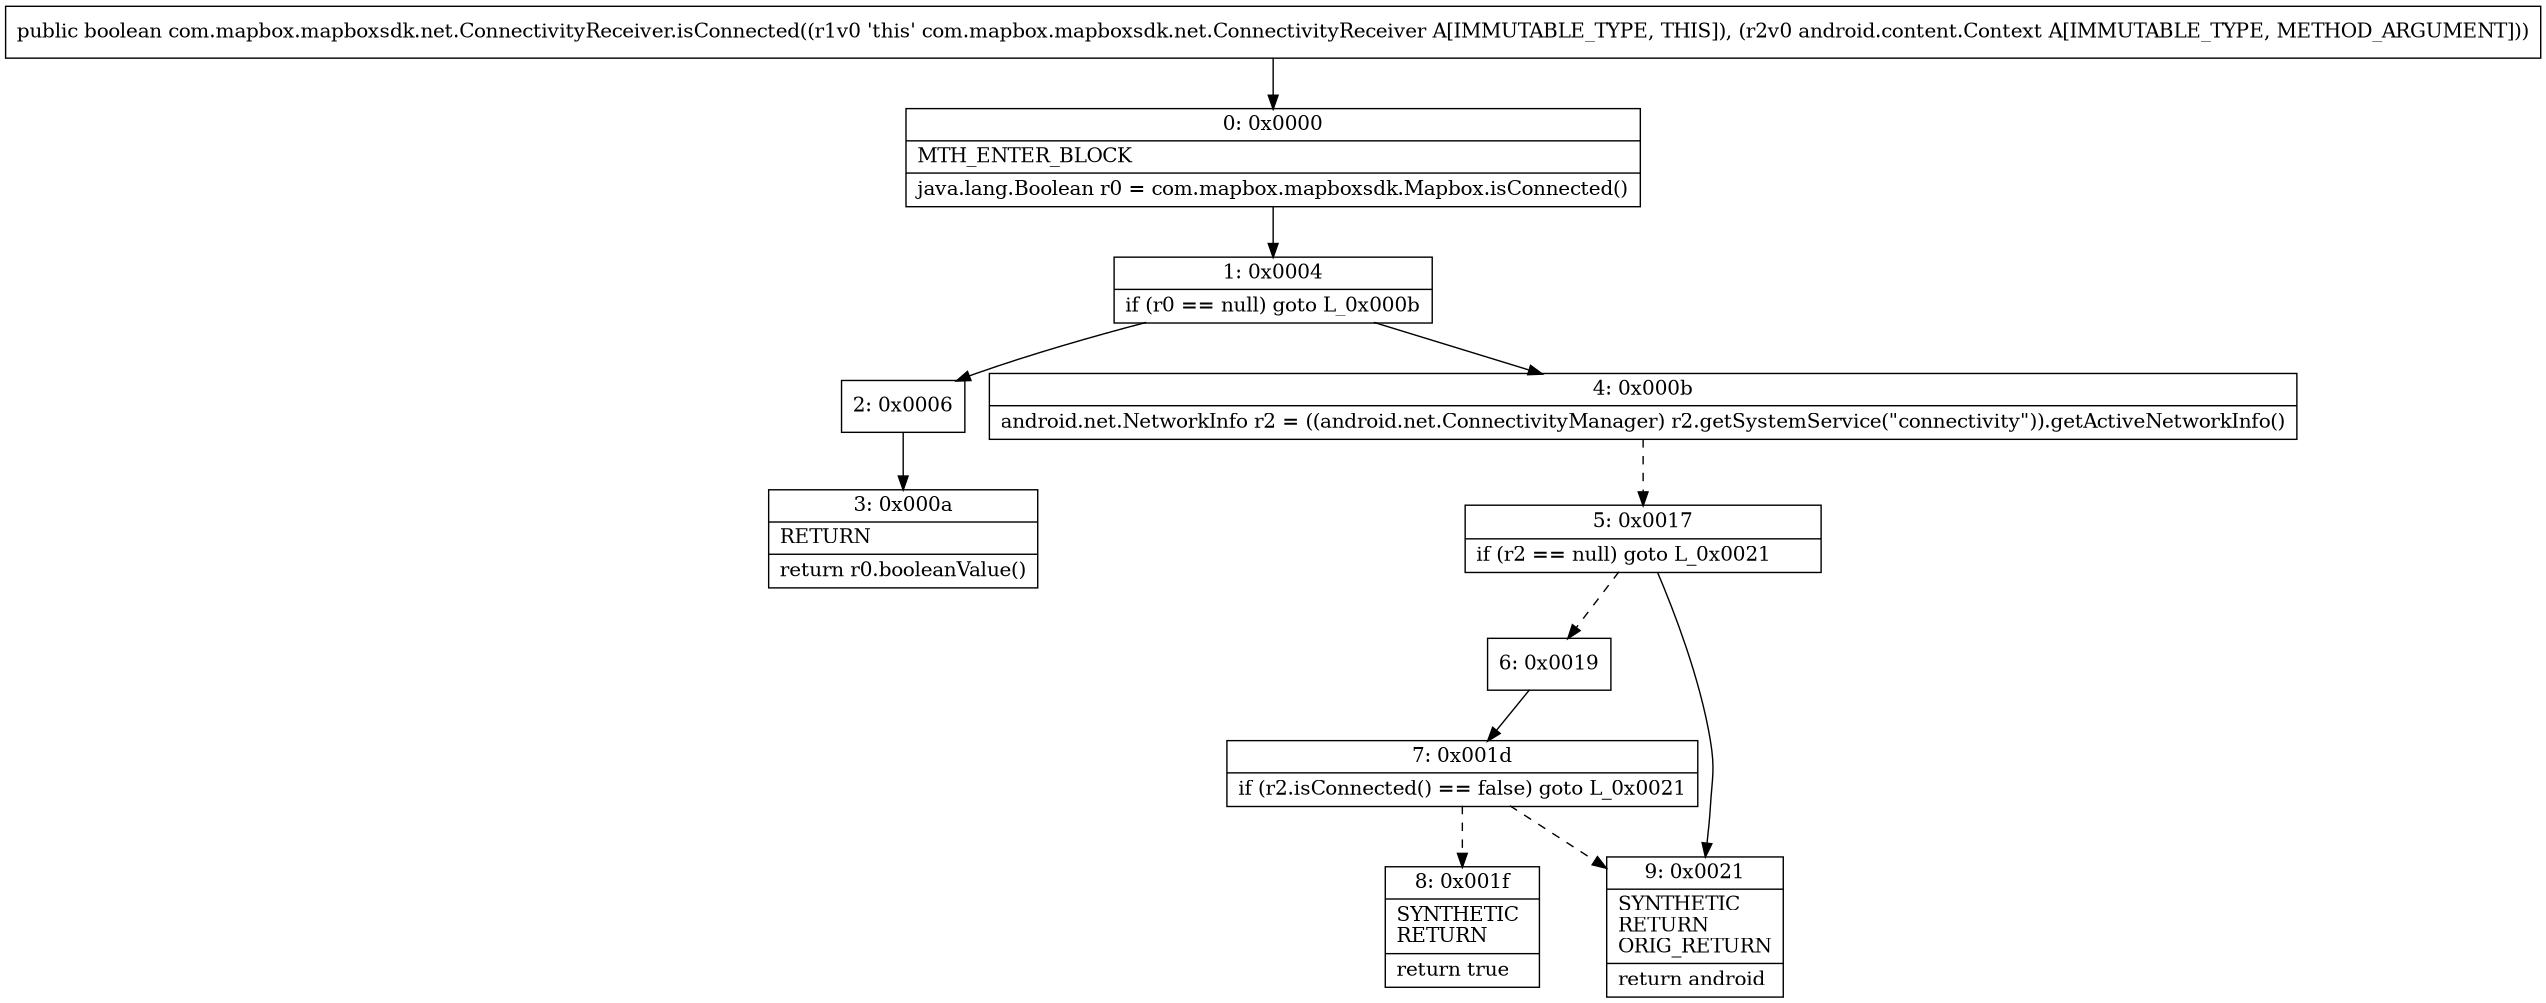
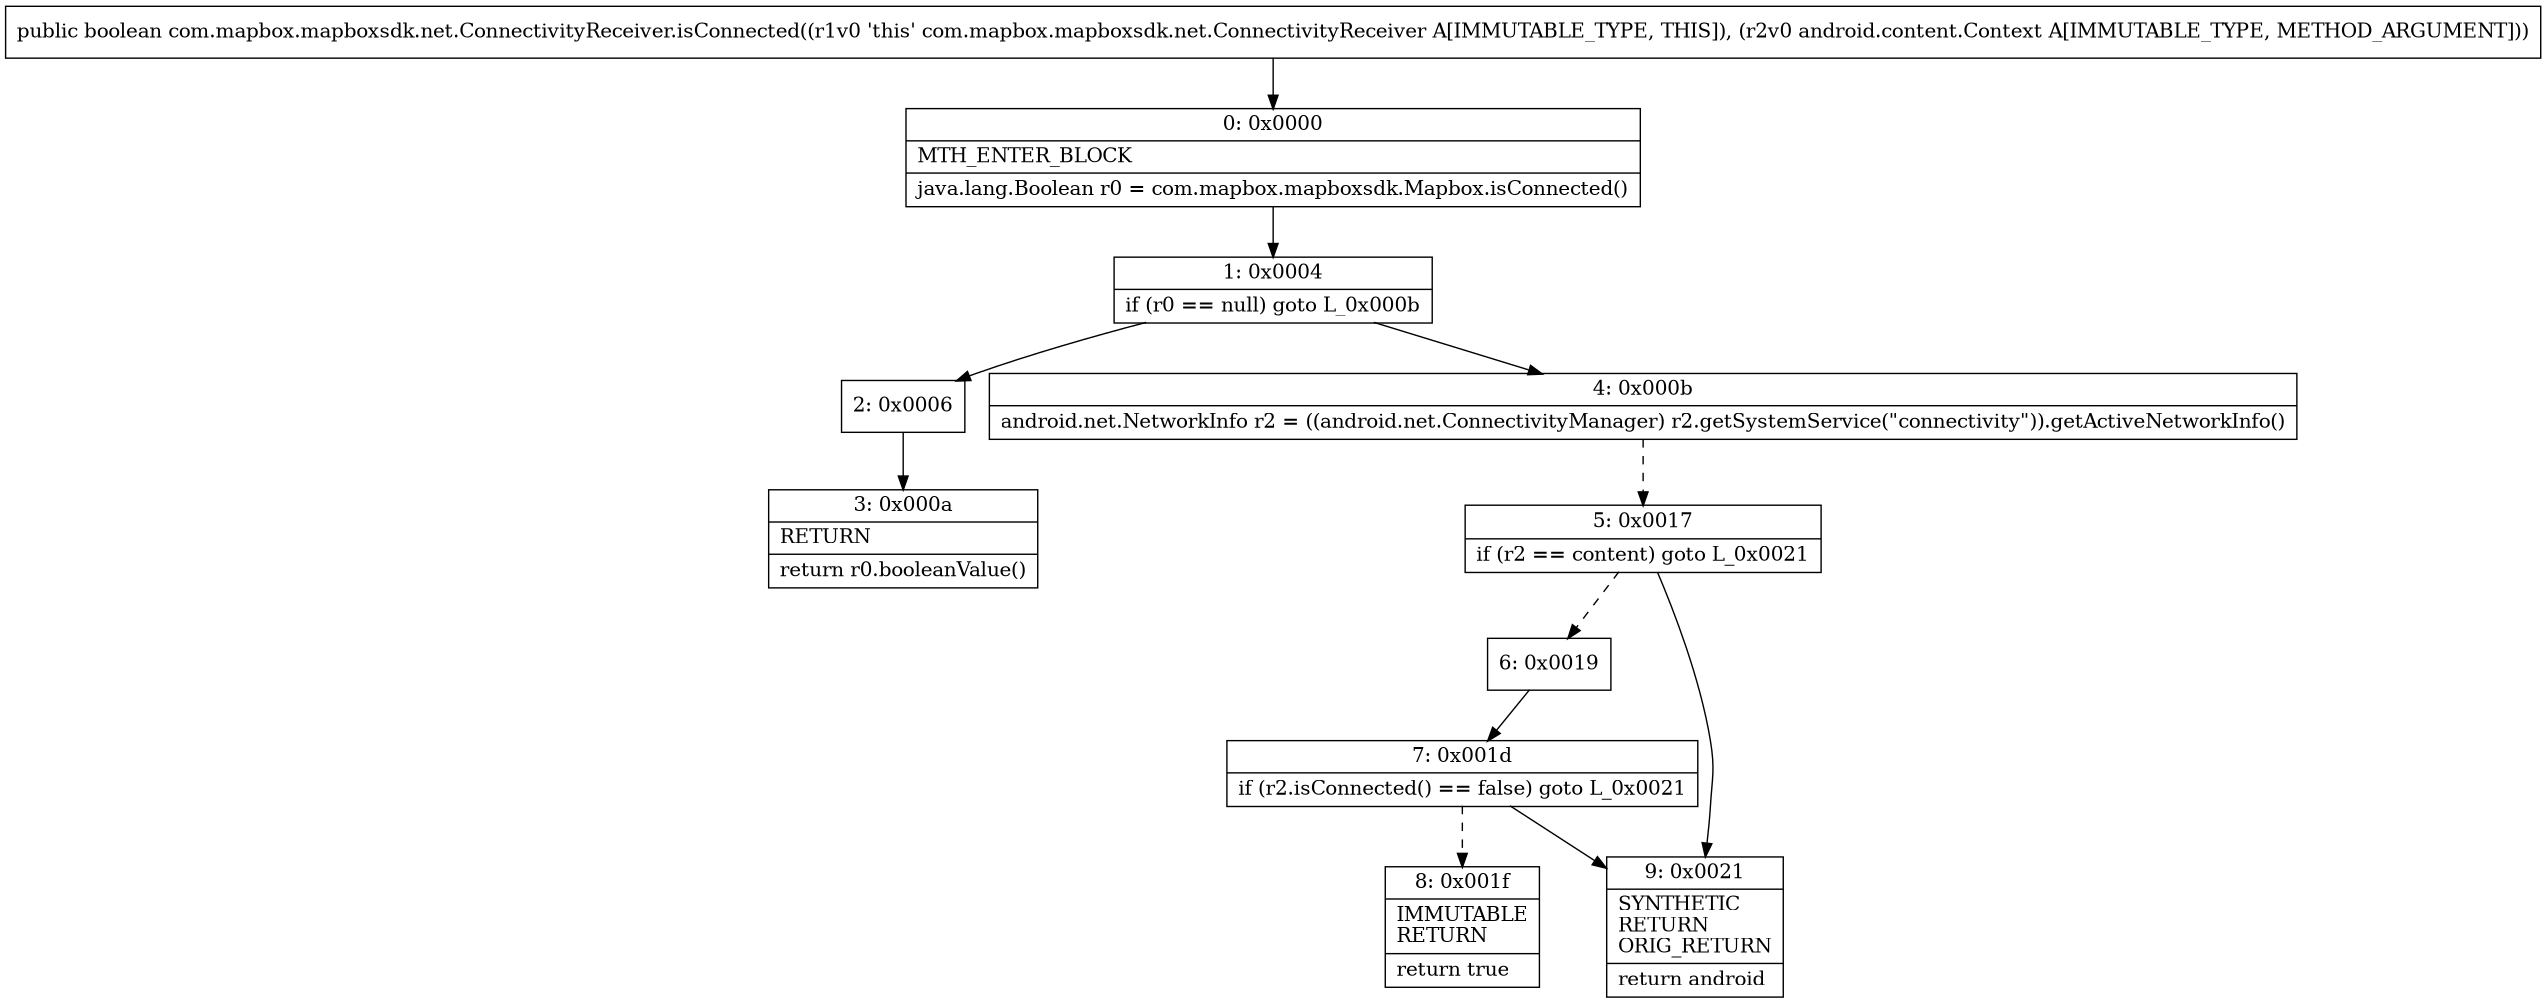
(1624, 555) -> (1643, 555)
(1552, 833) -> (1552, 833)
(1458, 915) -> (1462, 915)
